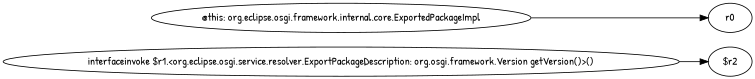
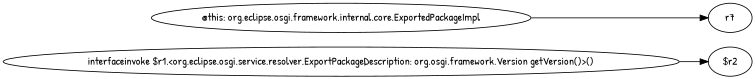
(730, 18) -> (730, 18)
